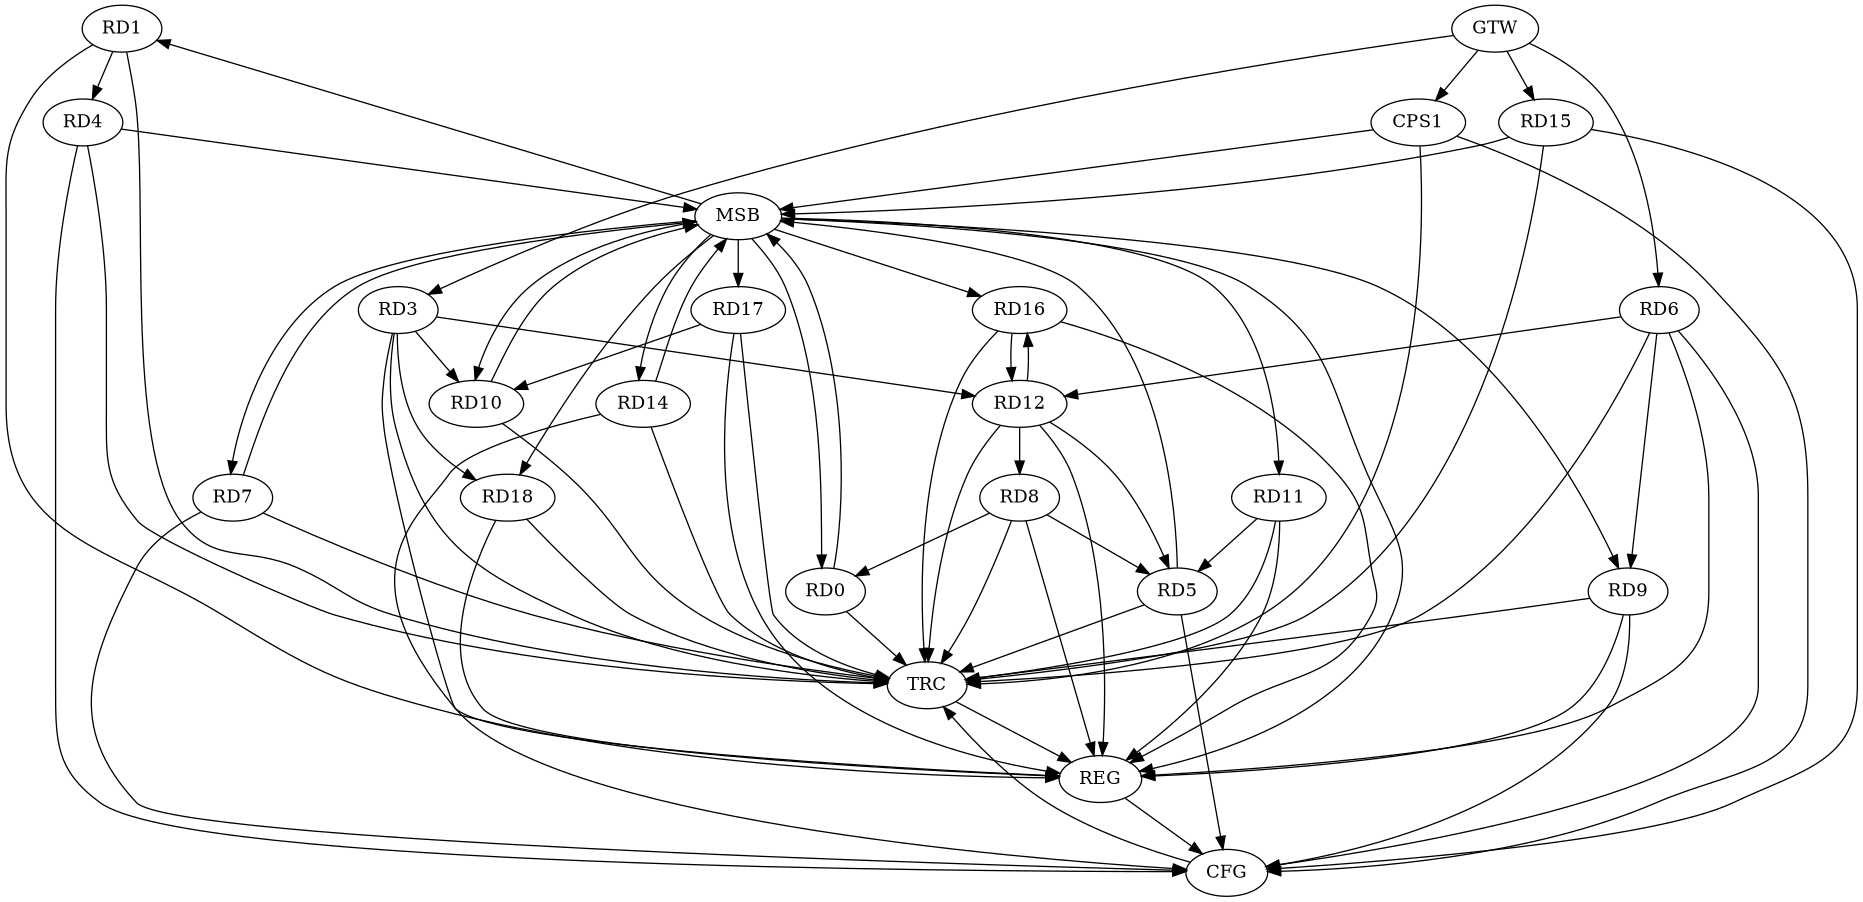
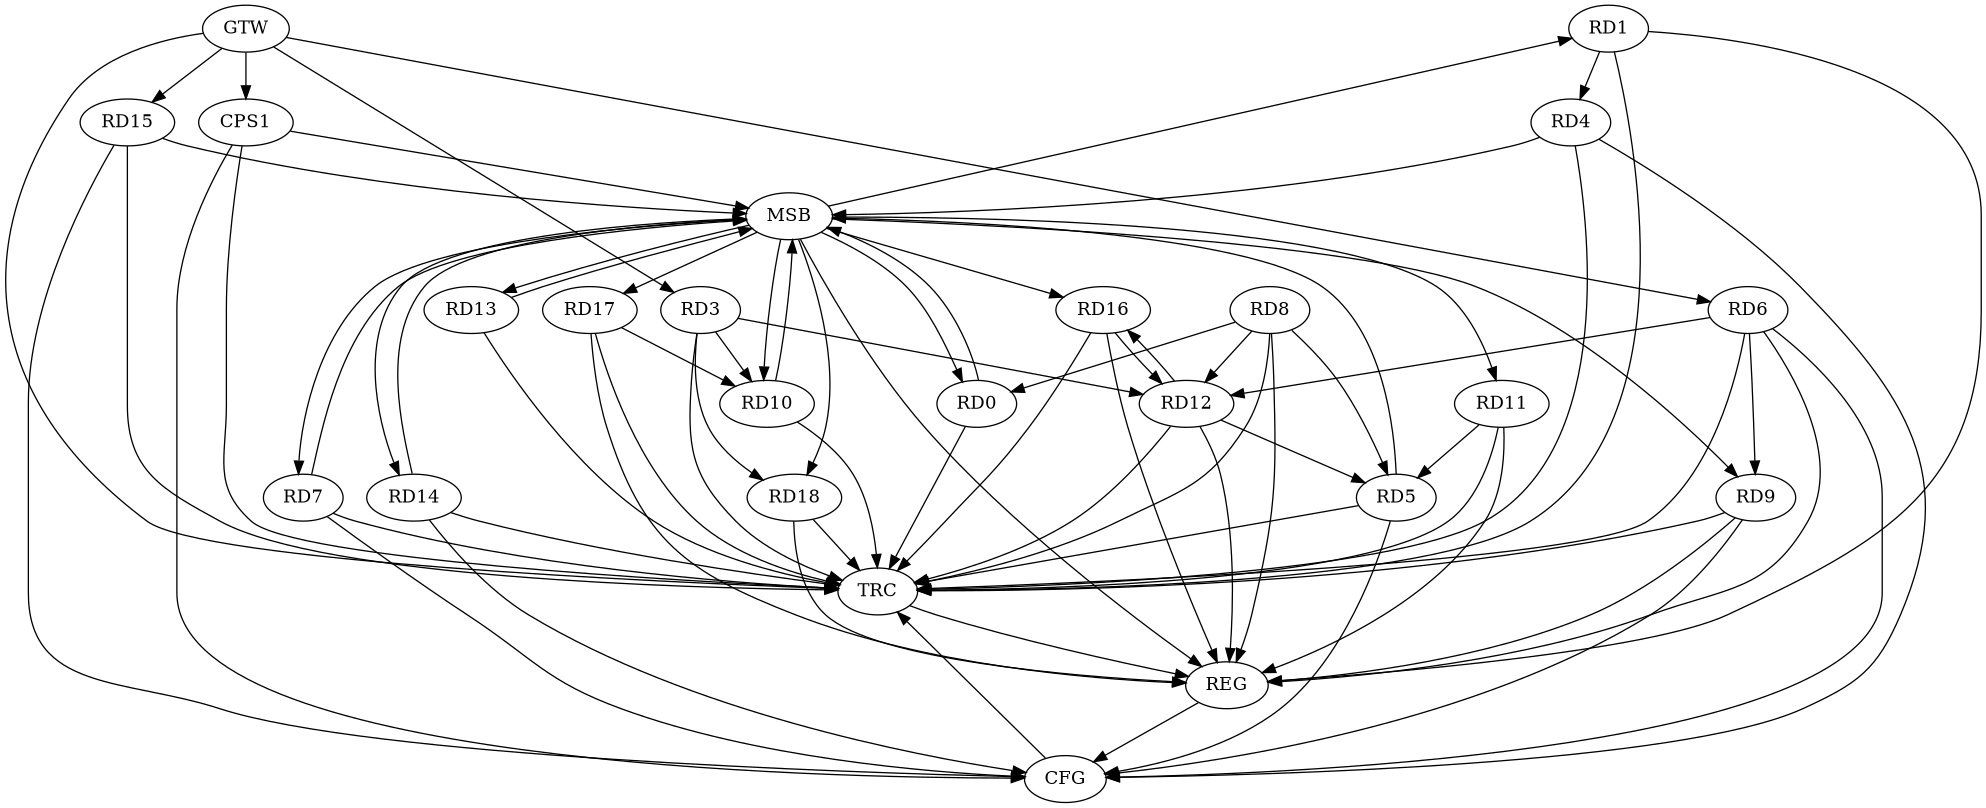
none -> (471, 310)
(1020, 444) -> (1233, 352)
none -> (168, 529)
(442, 669) -> none
